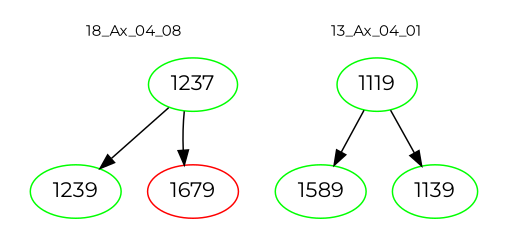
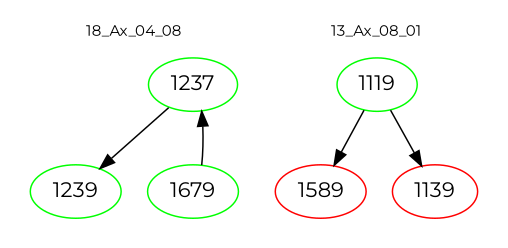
(376, 32) -> (376, 32)
(183, 131) -> (203, 146)
(193, 192) -> (193, 192)
(321, 192) -> (321, 192)
(435, 192) -> (435, 192)
